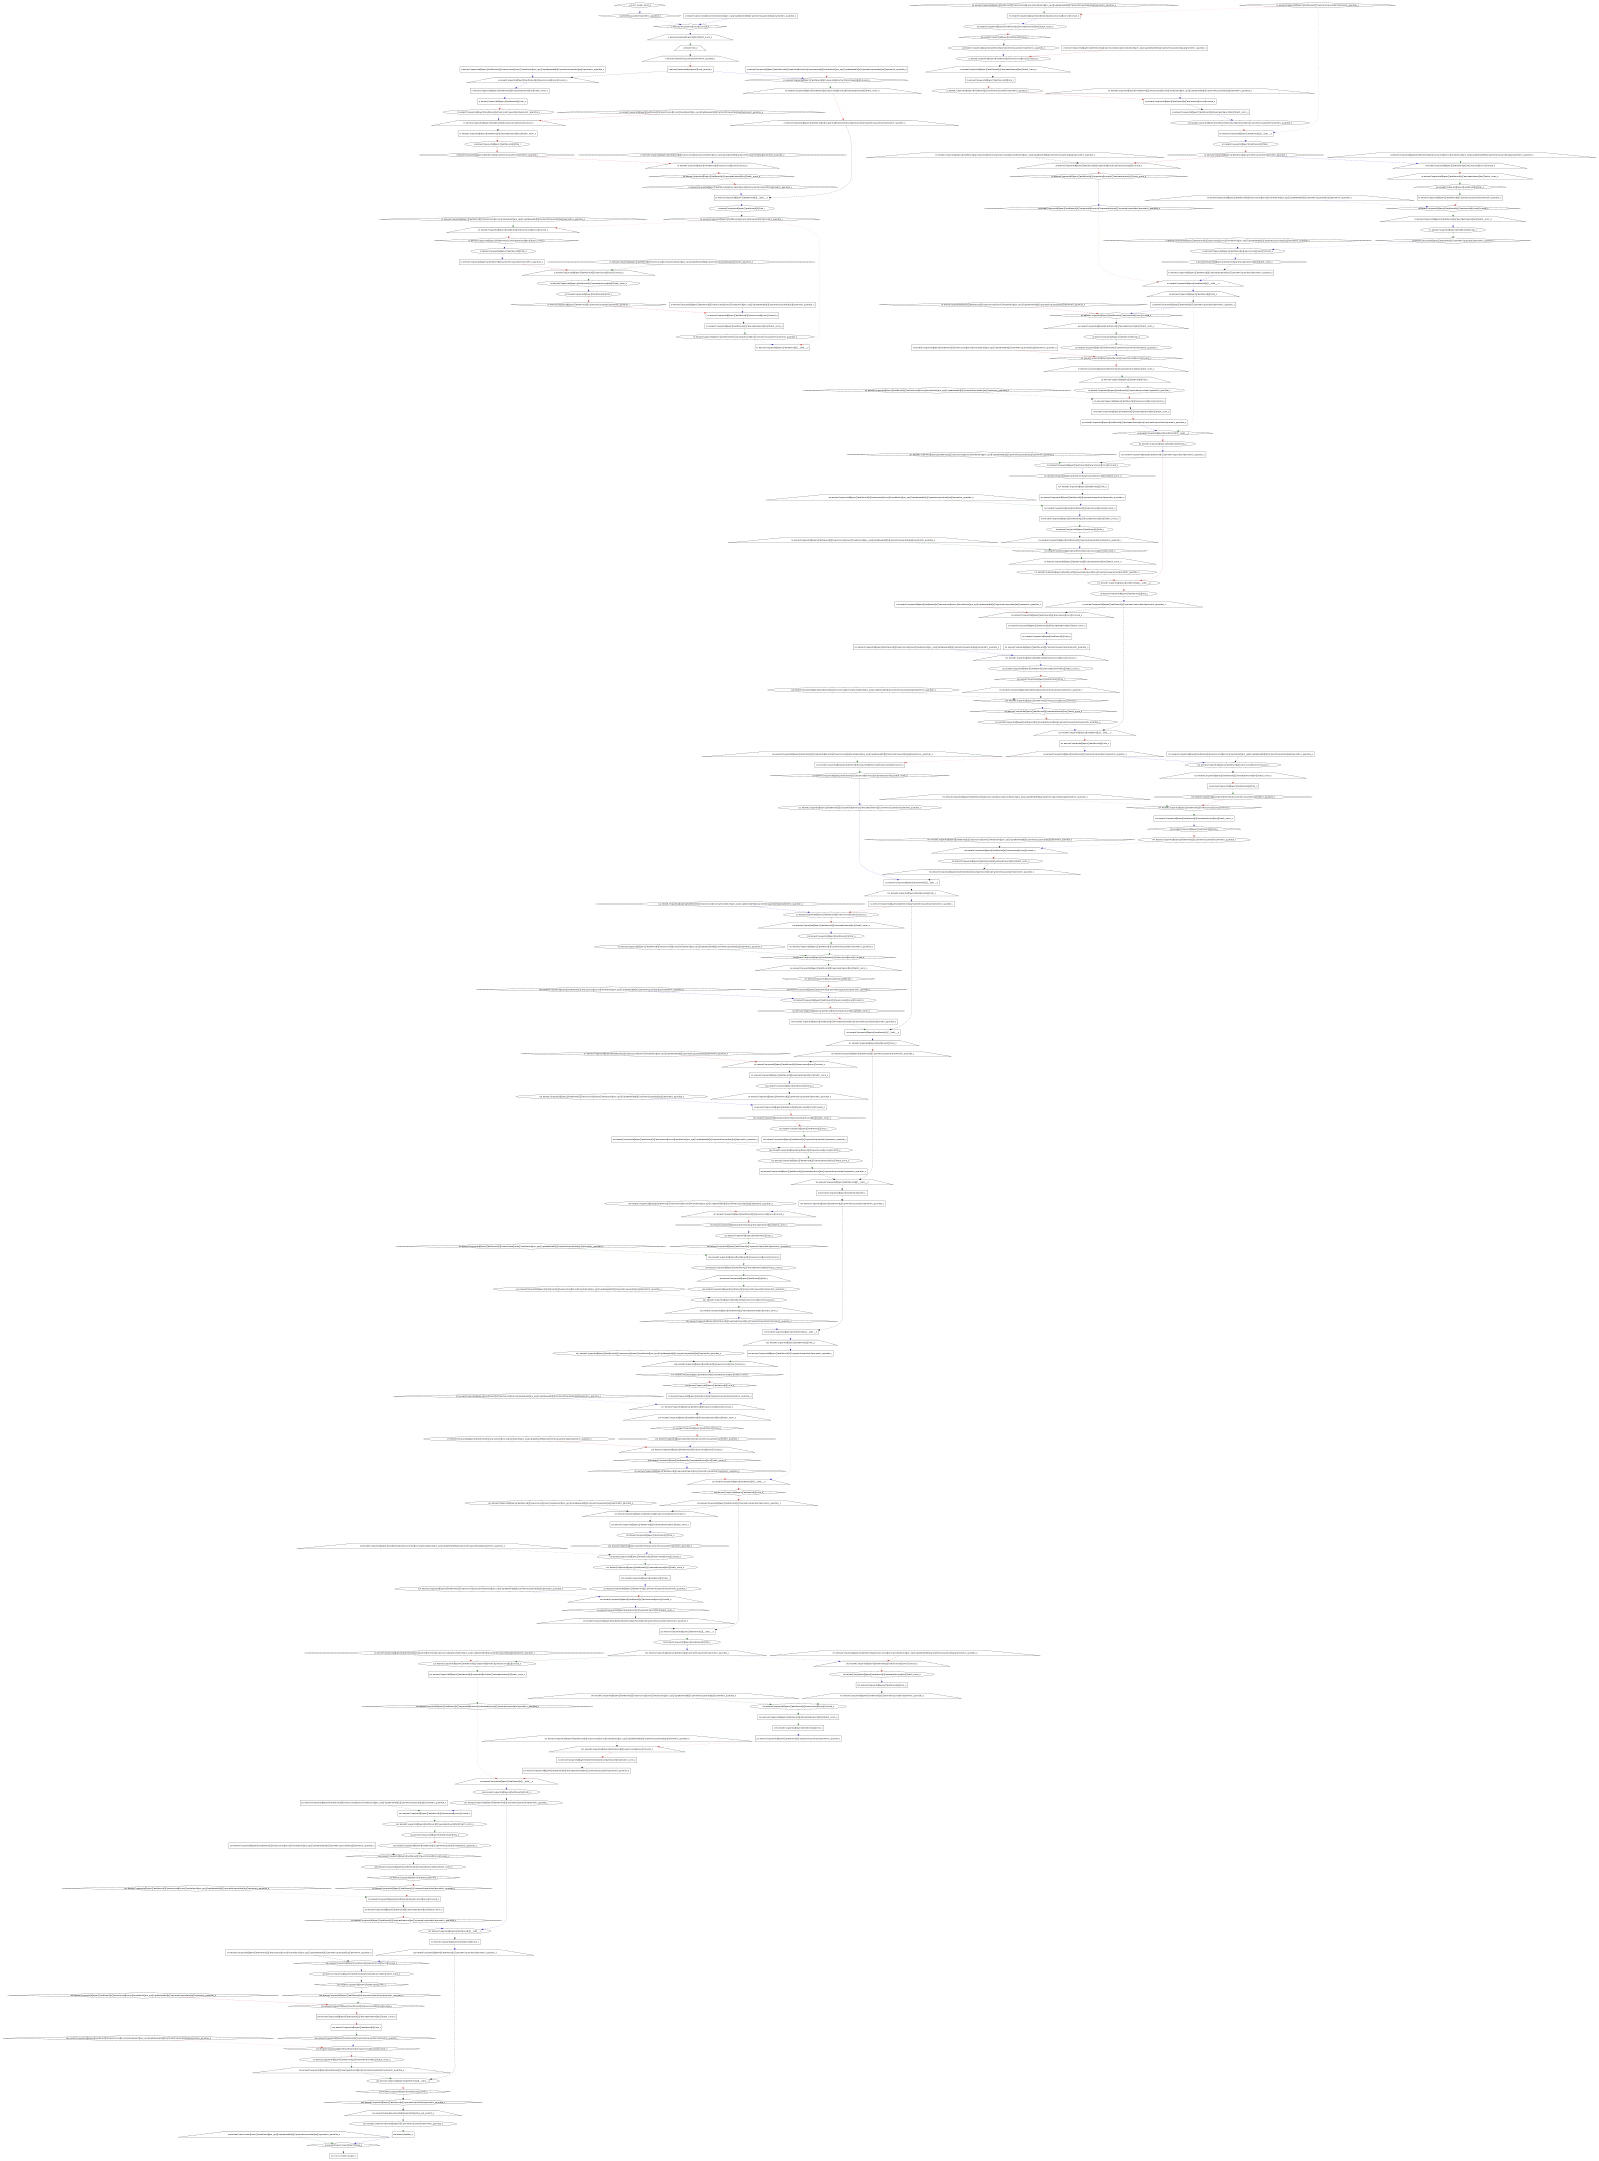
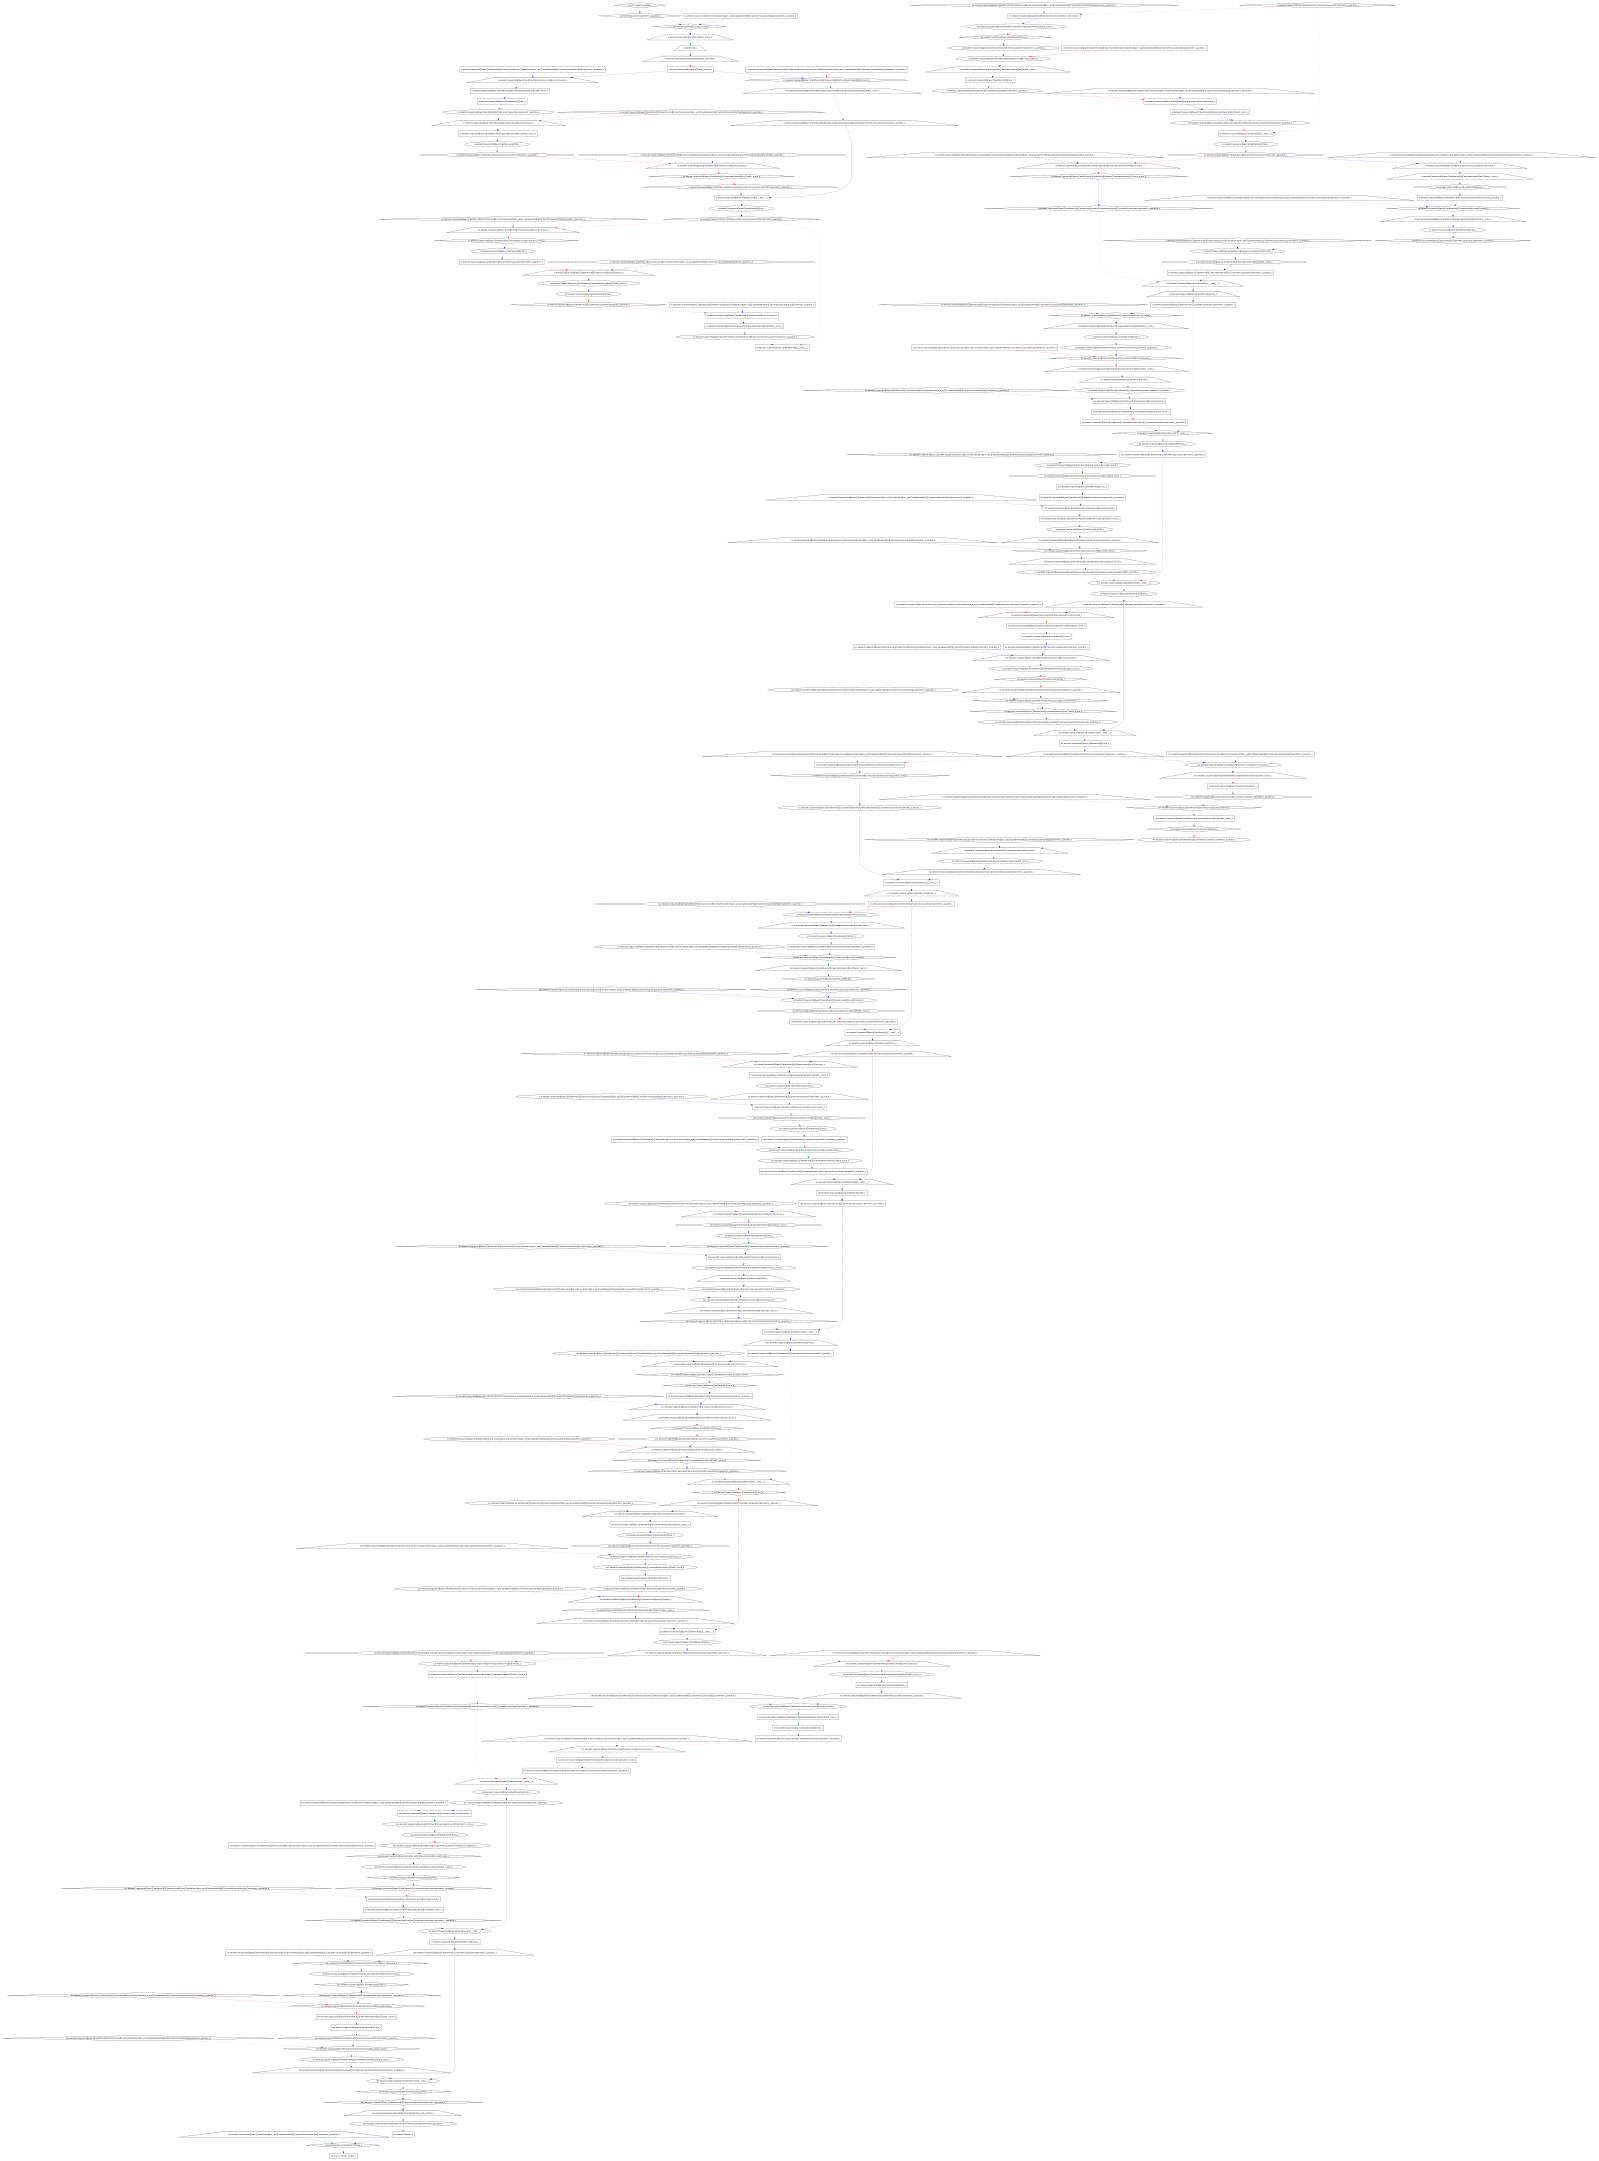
(640, 5) -> (640, 5)
